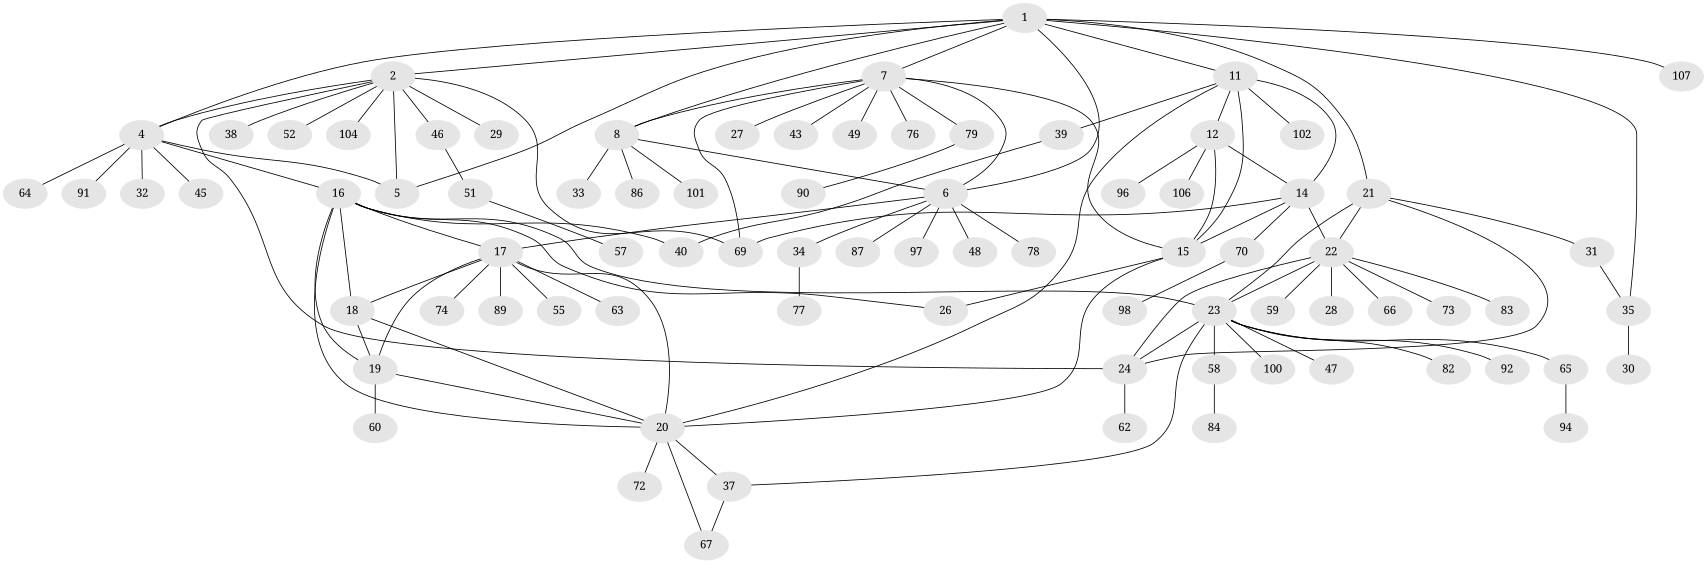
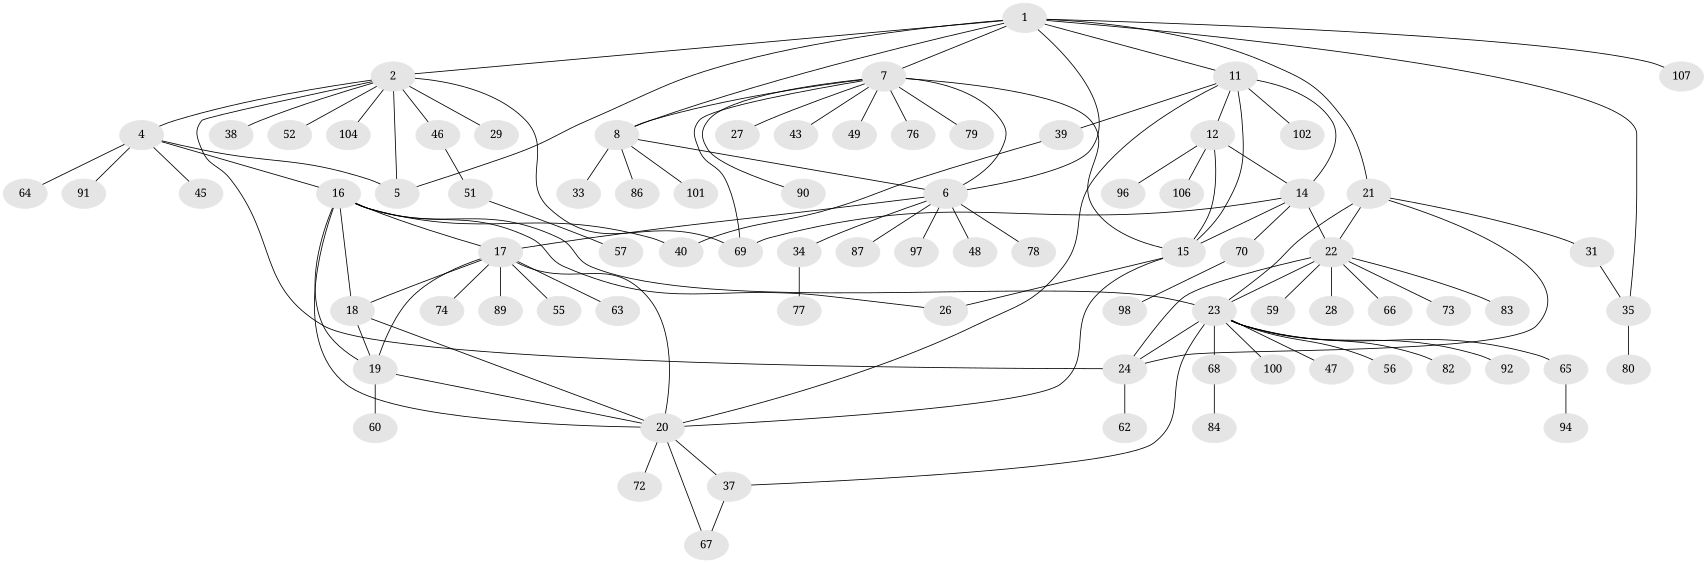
(576, 40) -> none
(890, 168) -> (705, 125)
(142, 194) -> none
(1214, 370) -> (1214, 370)
none -> (1390, 370)
(1629, 370) -> (1629, 370)
